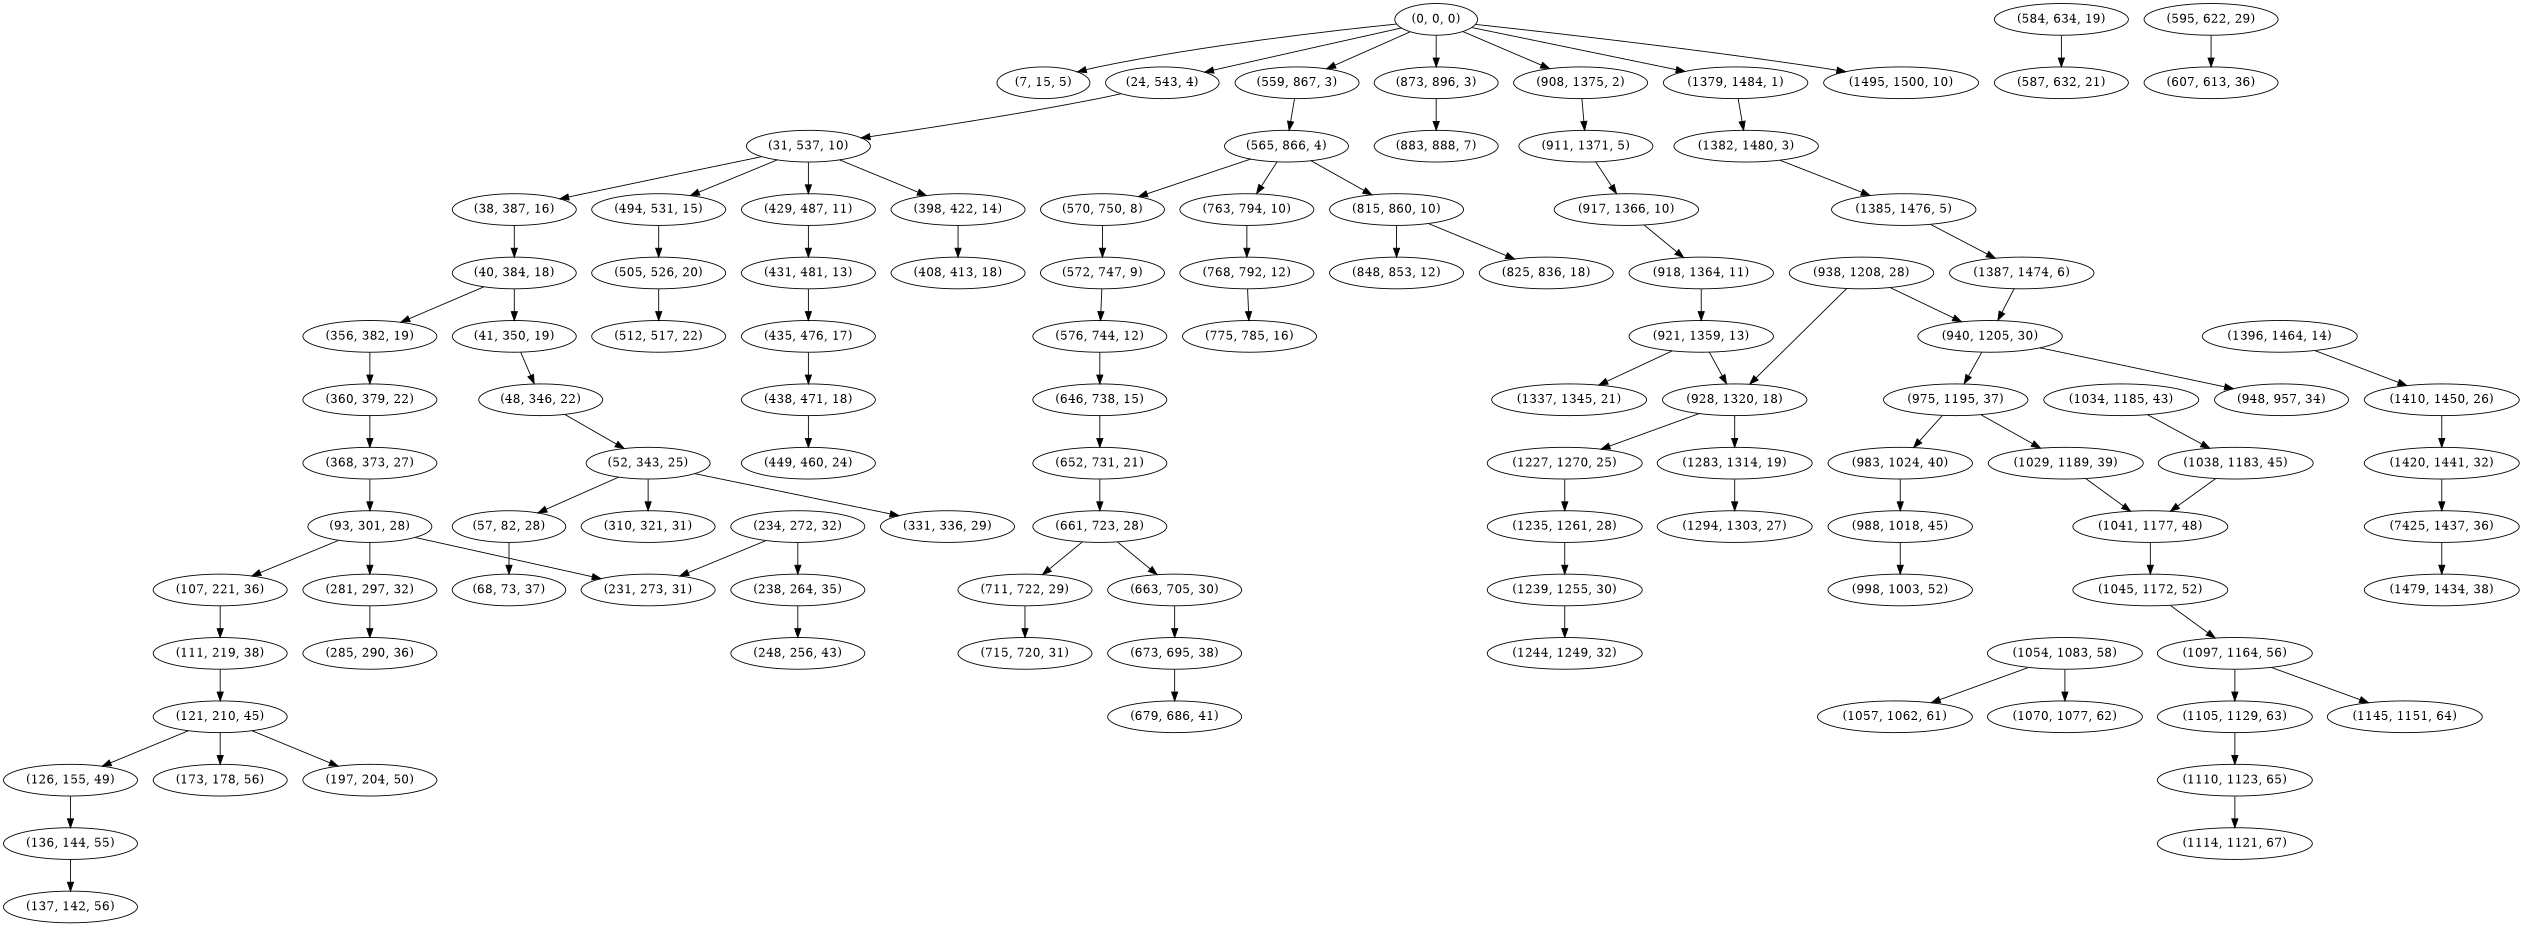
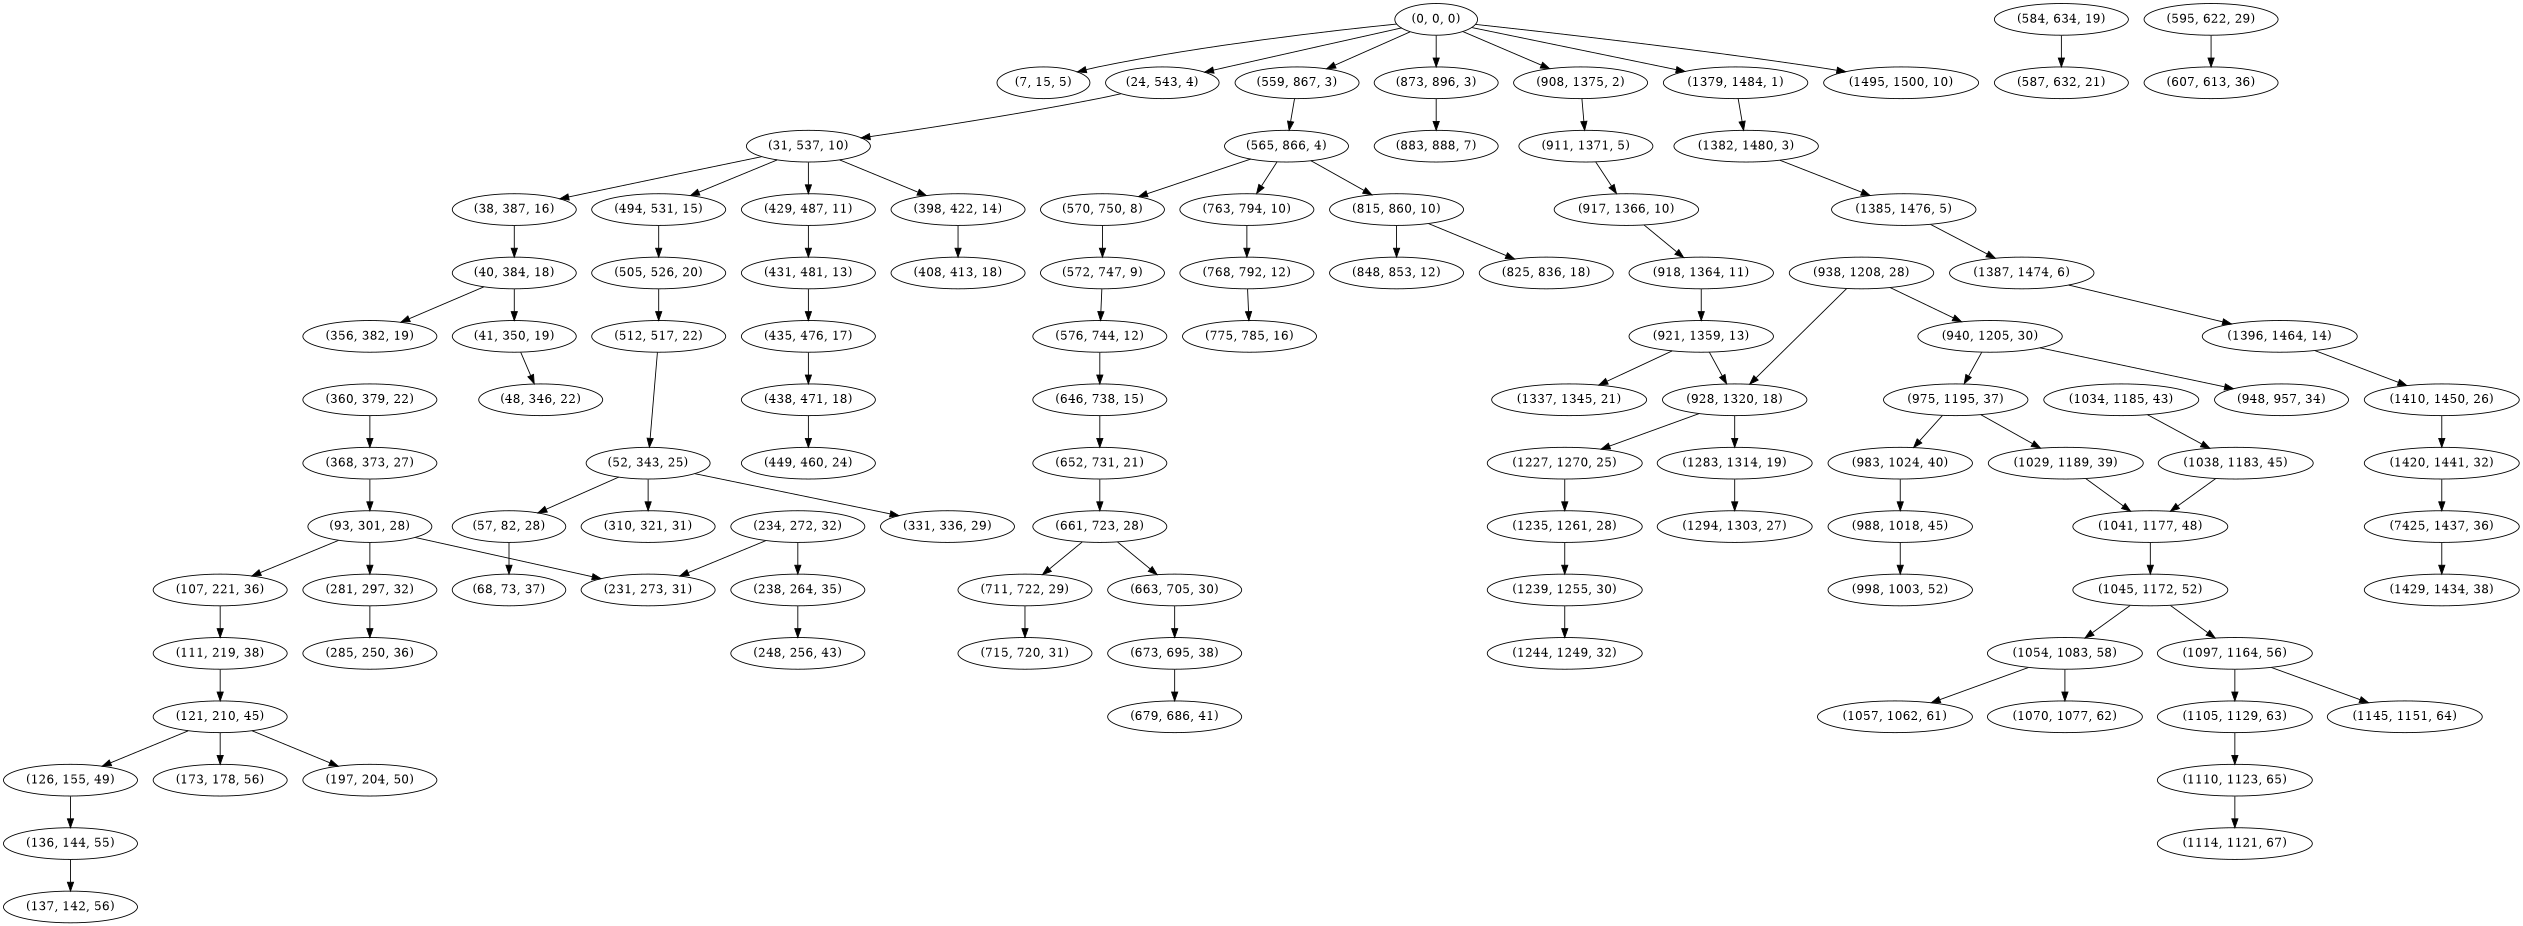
(2008, 301) -> (2146, 303)
(370, 364) -> none
(591, 429) -> (654, 395)
(2442, 590) -> (2442, 590)
none -> (2111, 619)
(370, 653) -> (370, 653)
